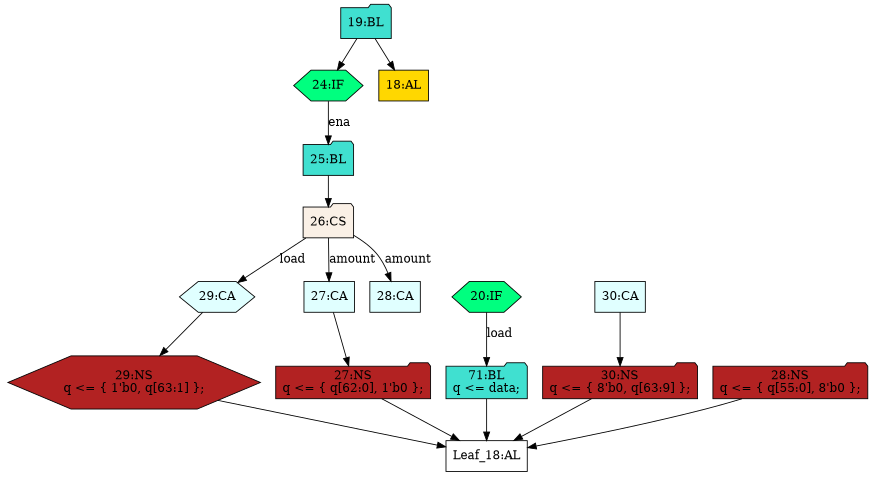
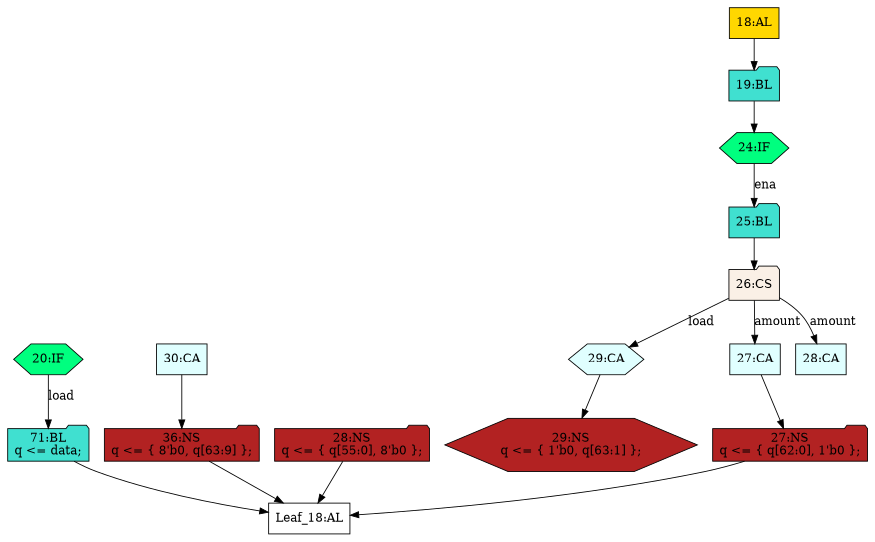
(383, 51) -> (754, 50)
(620, 382) -> (182, 445)
(328, 423) -> none
